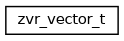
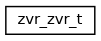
(62, 20) -> (50, 20)
